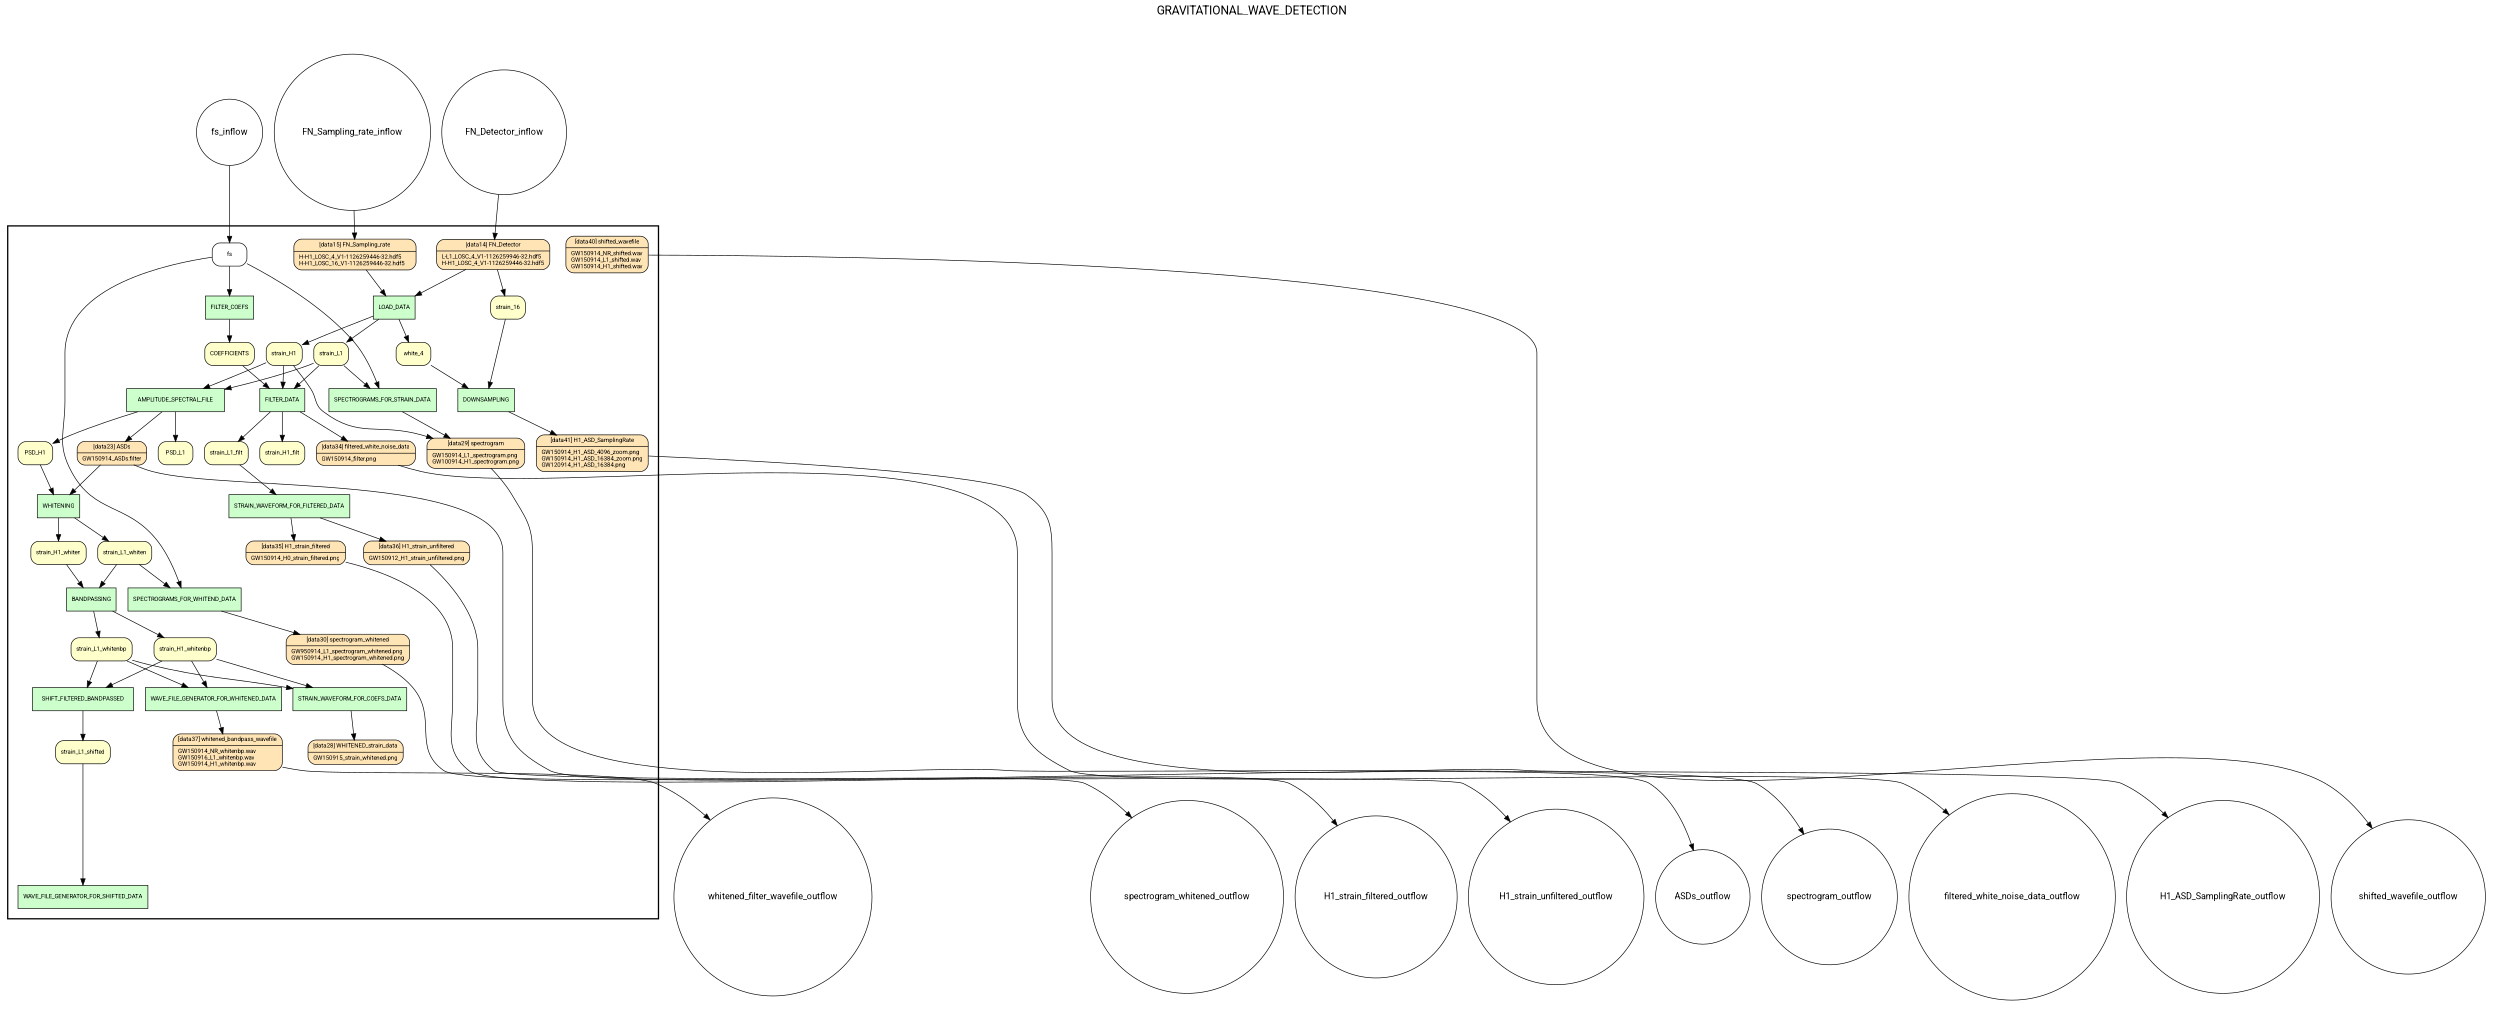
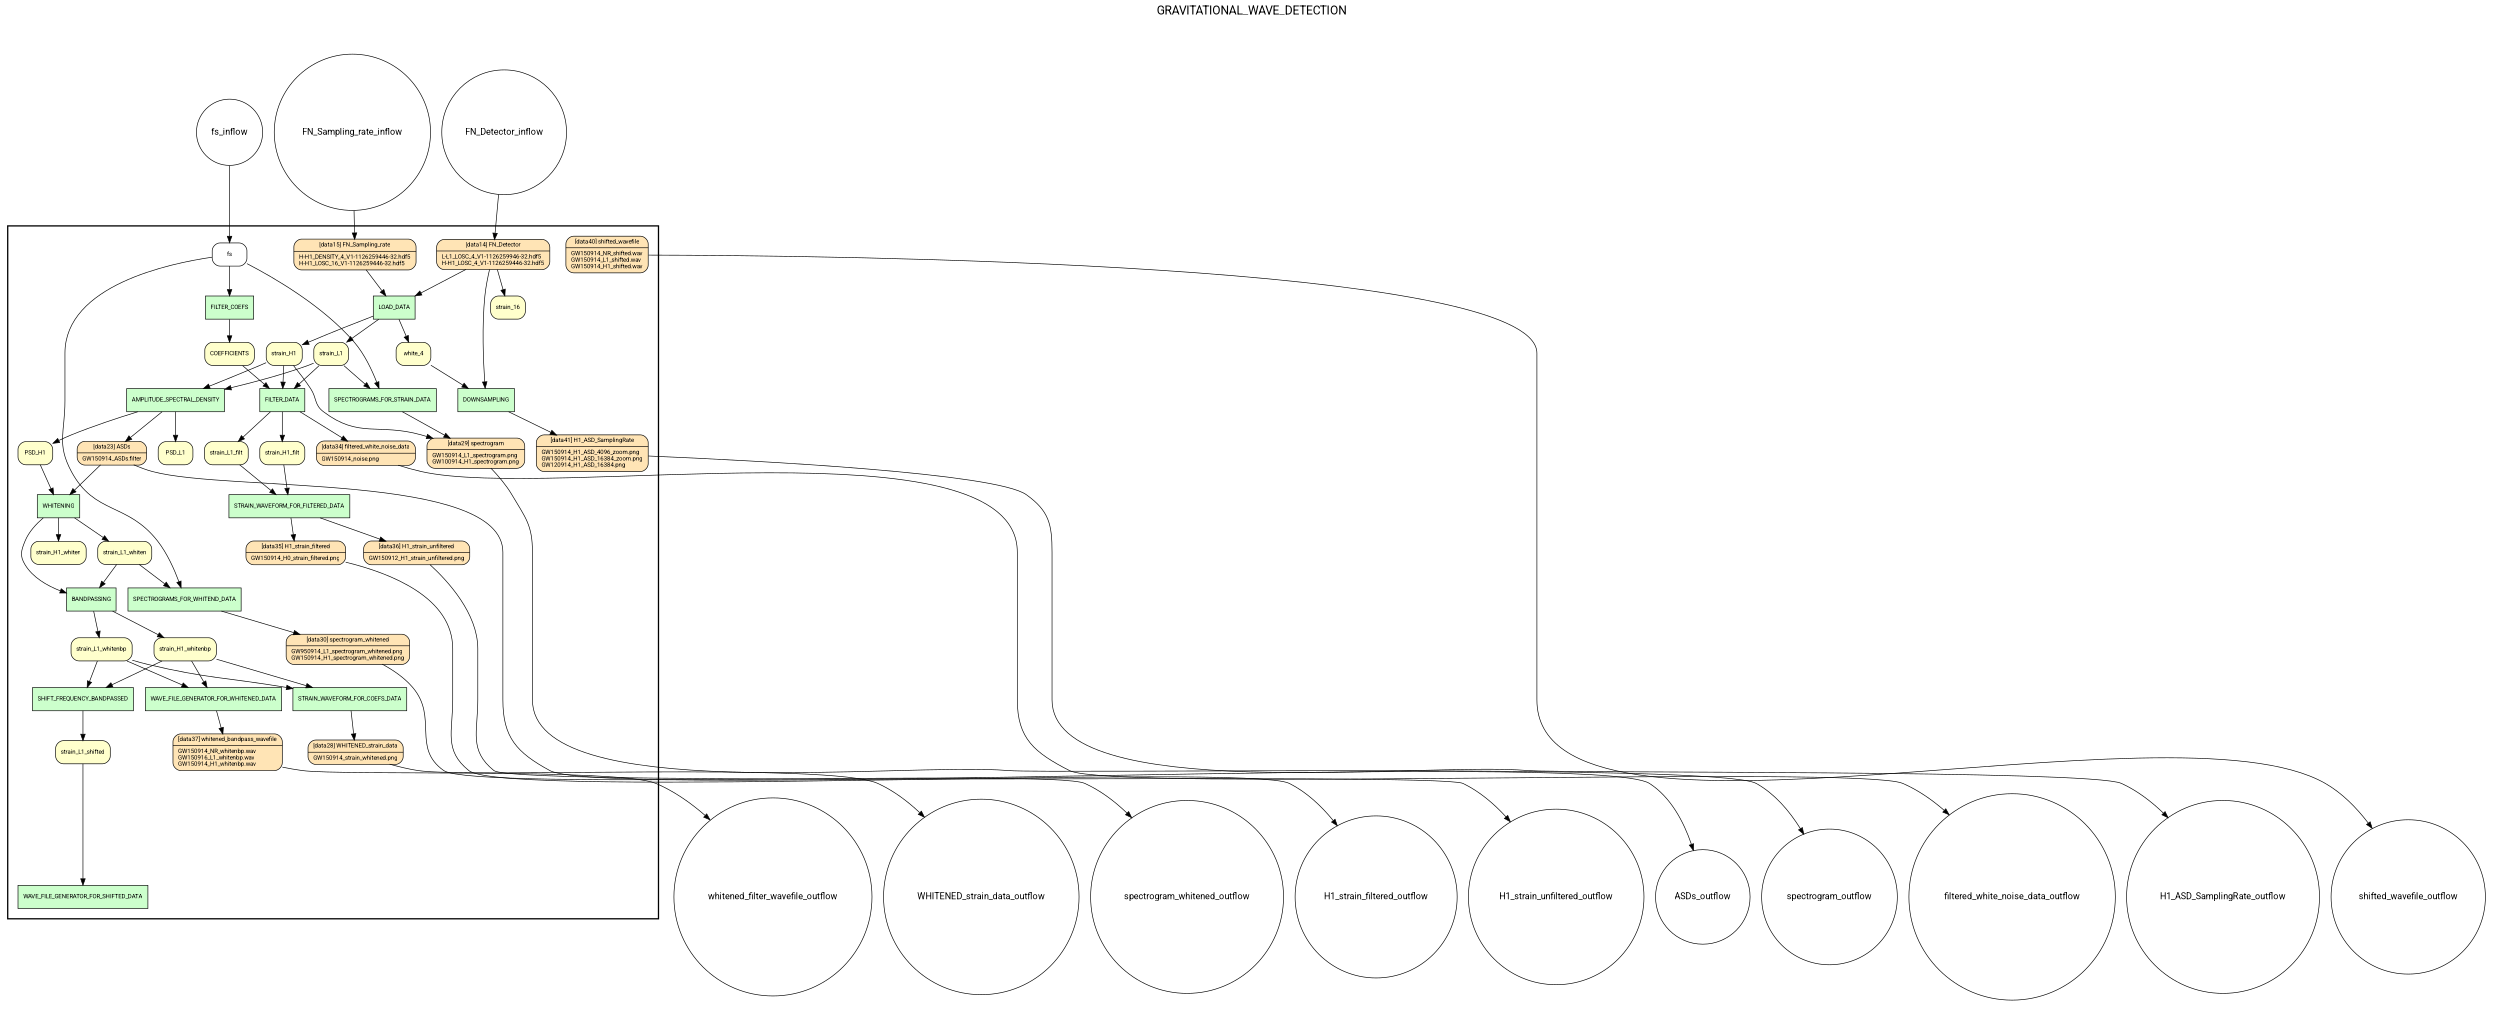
(350, 257) -> (355, 257)
(498, 351) -> (483, 325)
(176, 400) -> (176, 400)
(349, 459) -> (350, 459)
none -> (285, 477)
(73, 573) -> (23, 560)
(83, 699) -> (83, 699)
(356, 758) -> (356, 758)
none -> (981, 897)
